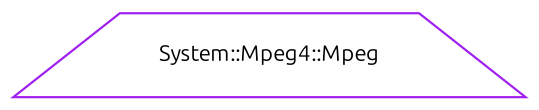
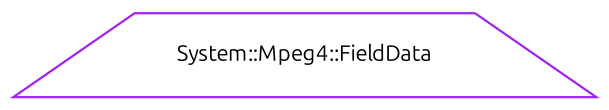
(269, 55) -> (305, 55)
